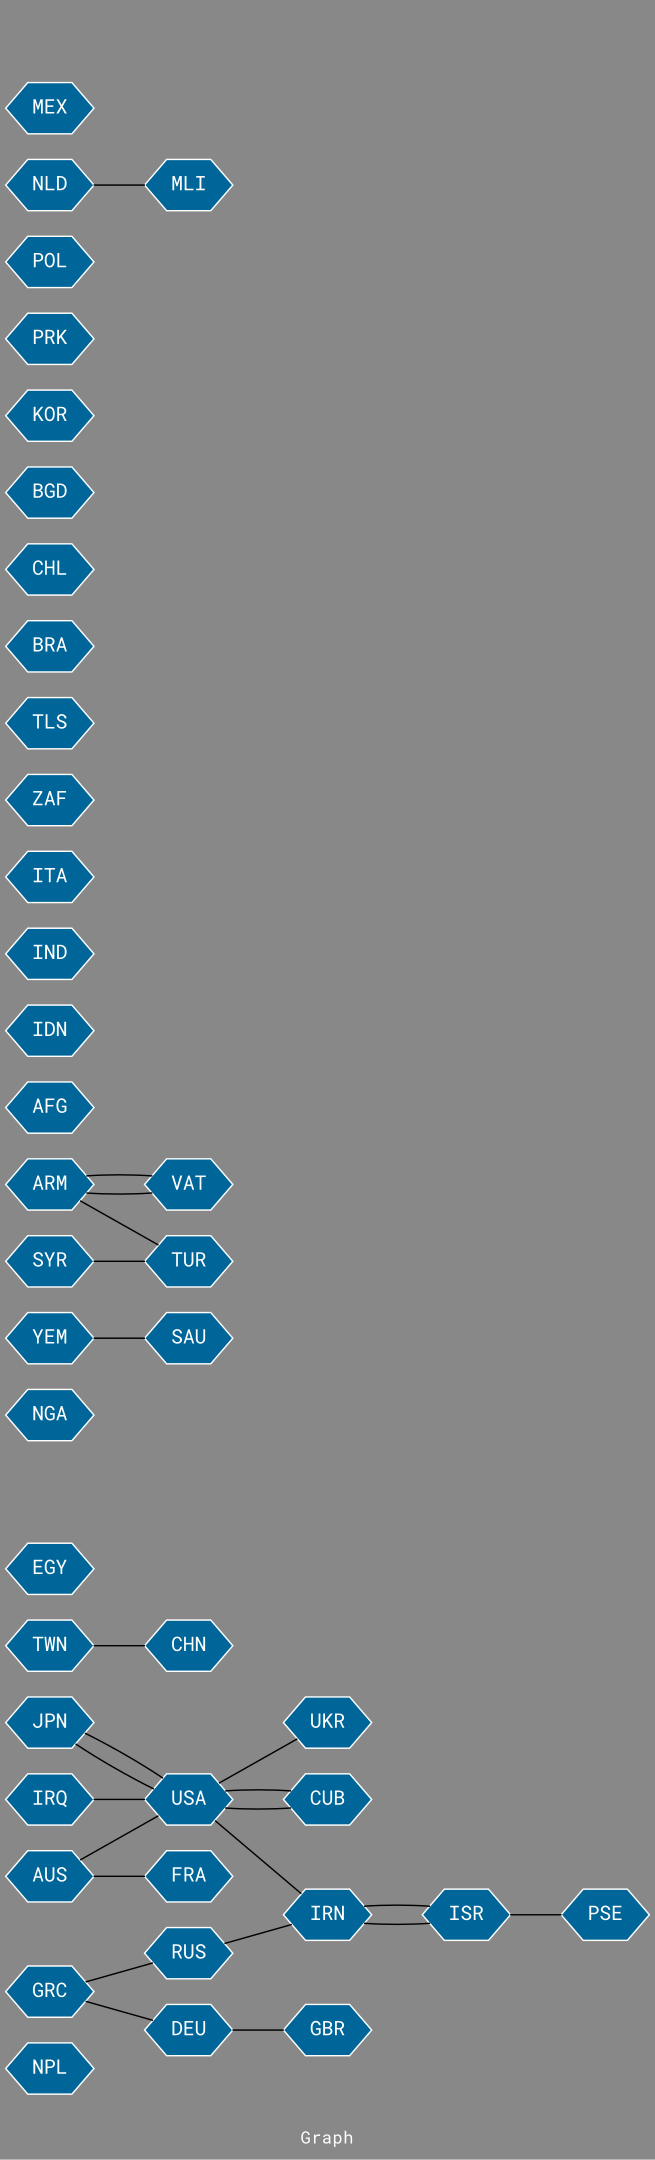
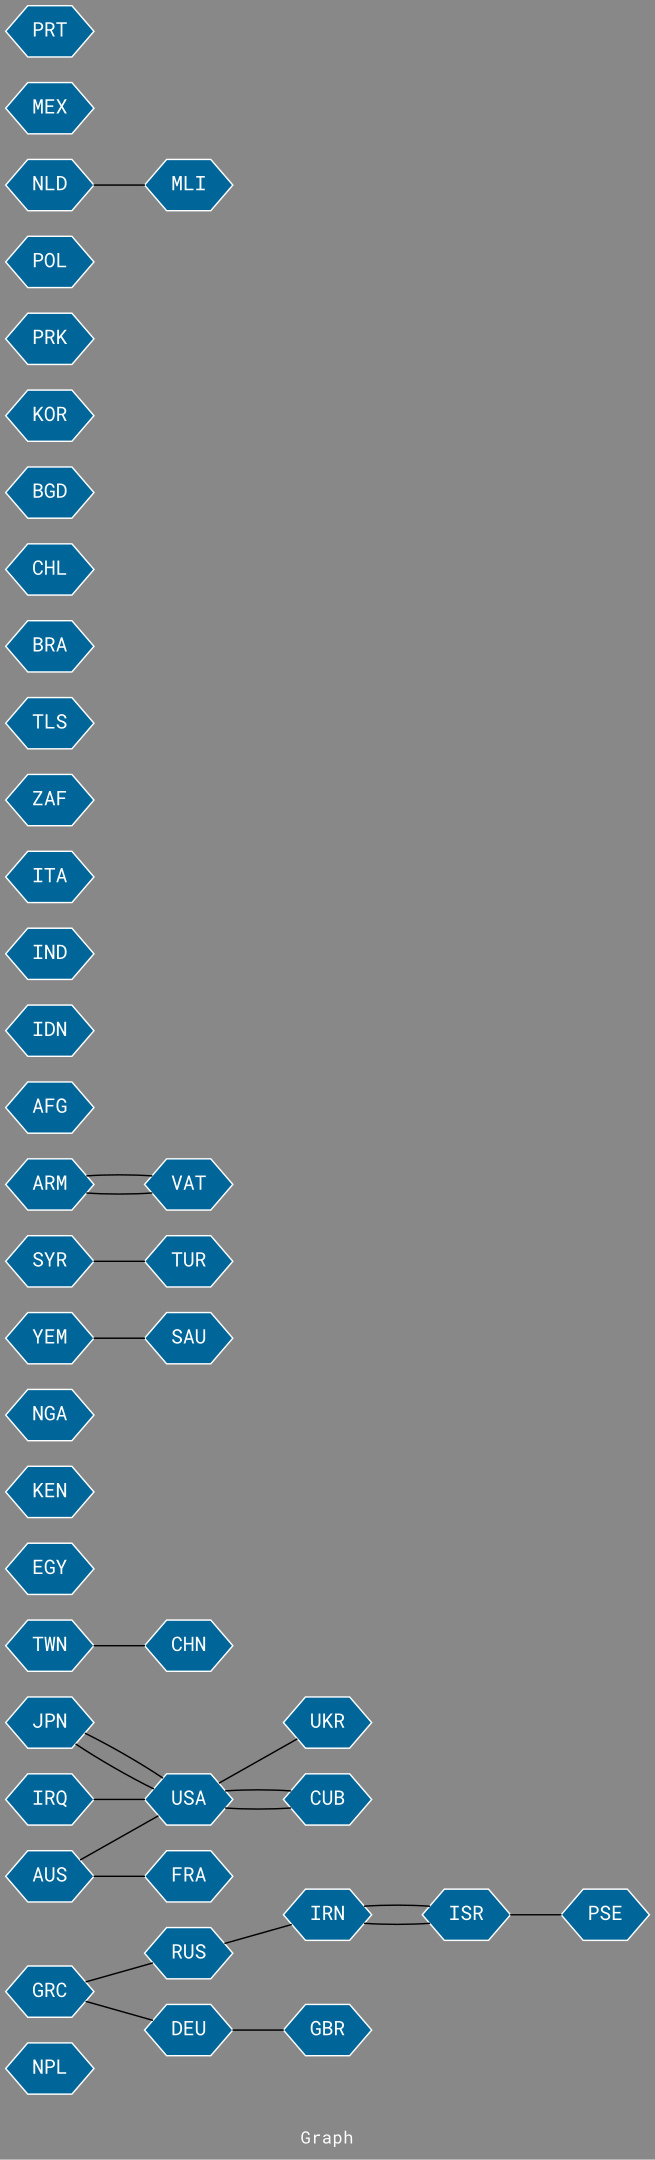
none -> (50, 31)
(119, 1223) -> none
none -> (50, 1492)
(258, 1857) -> none
